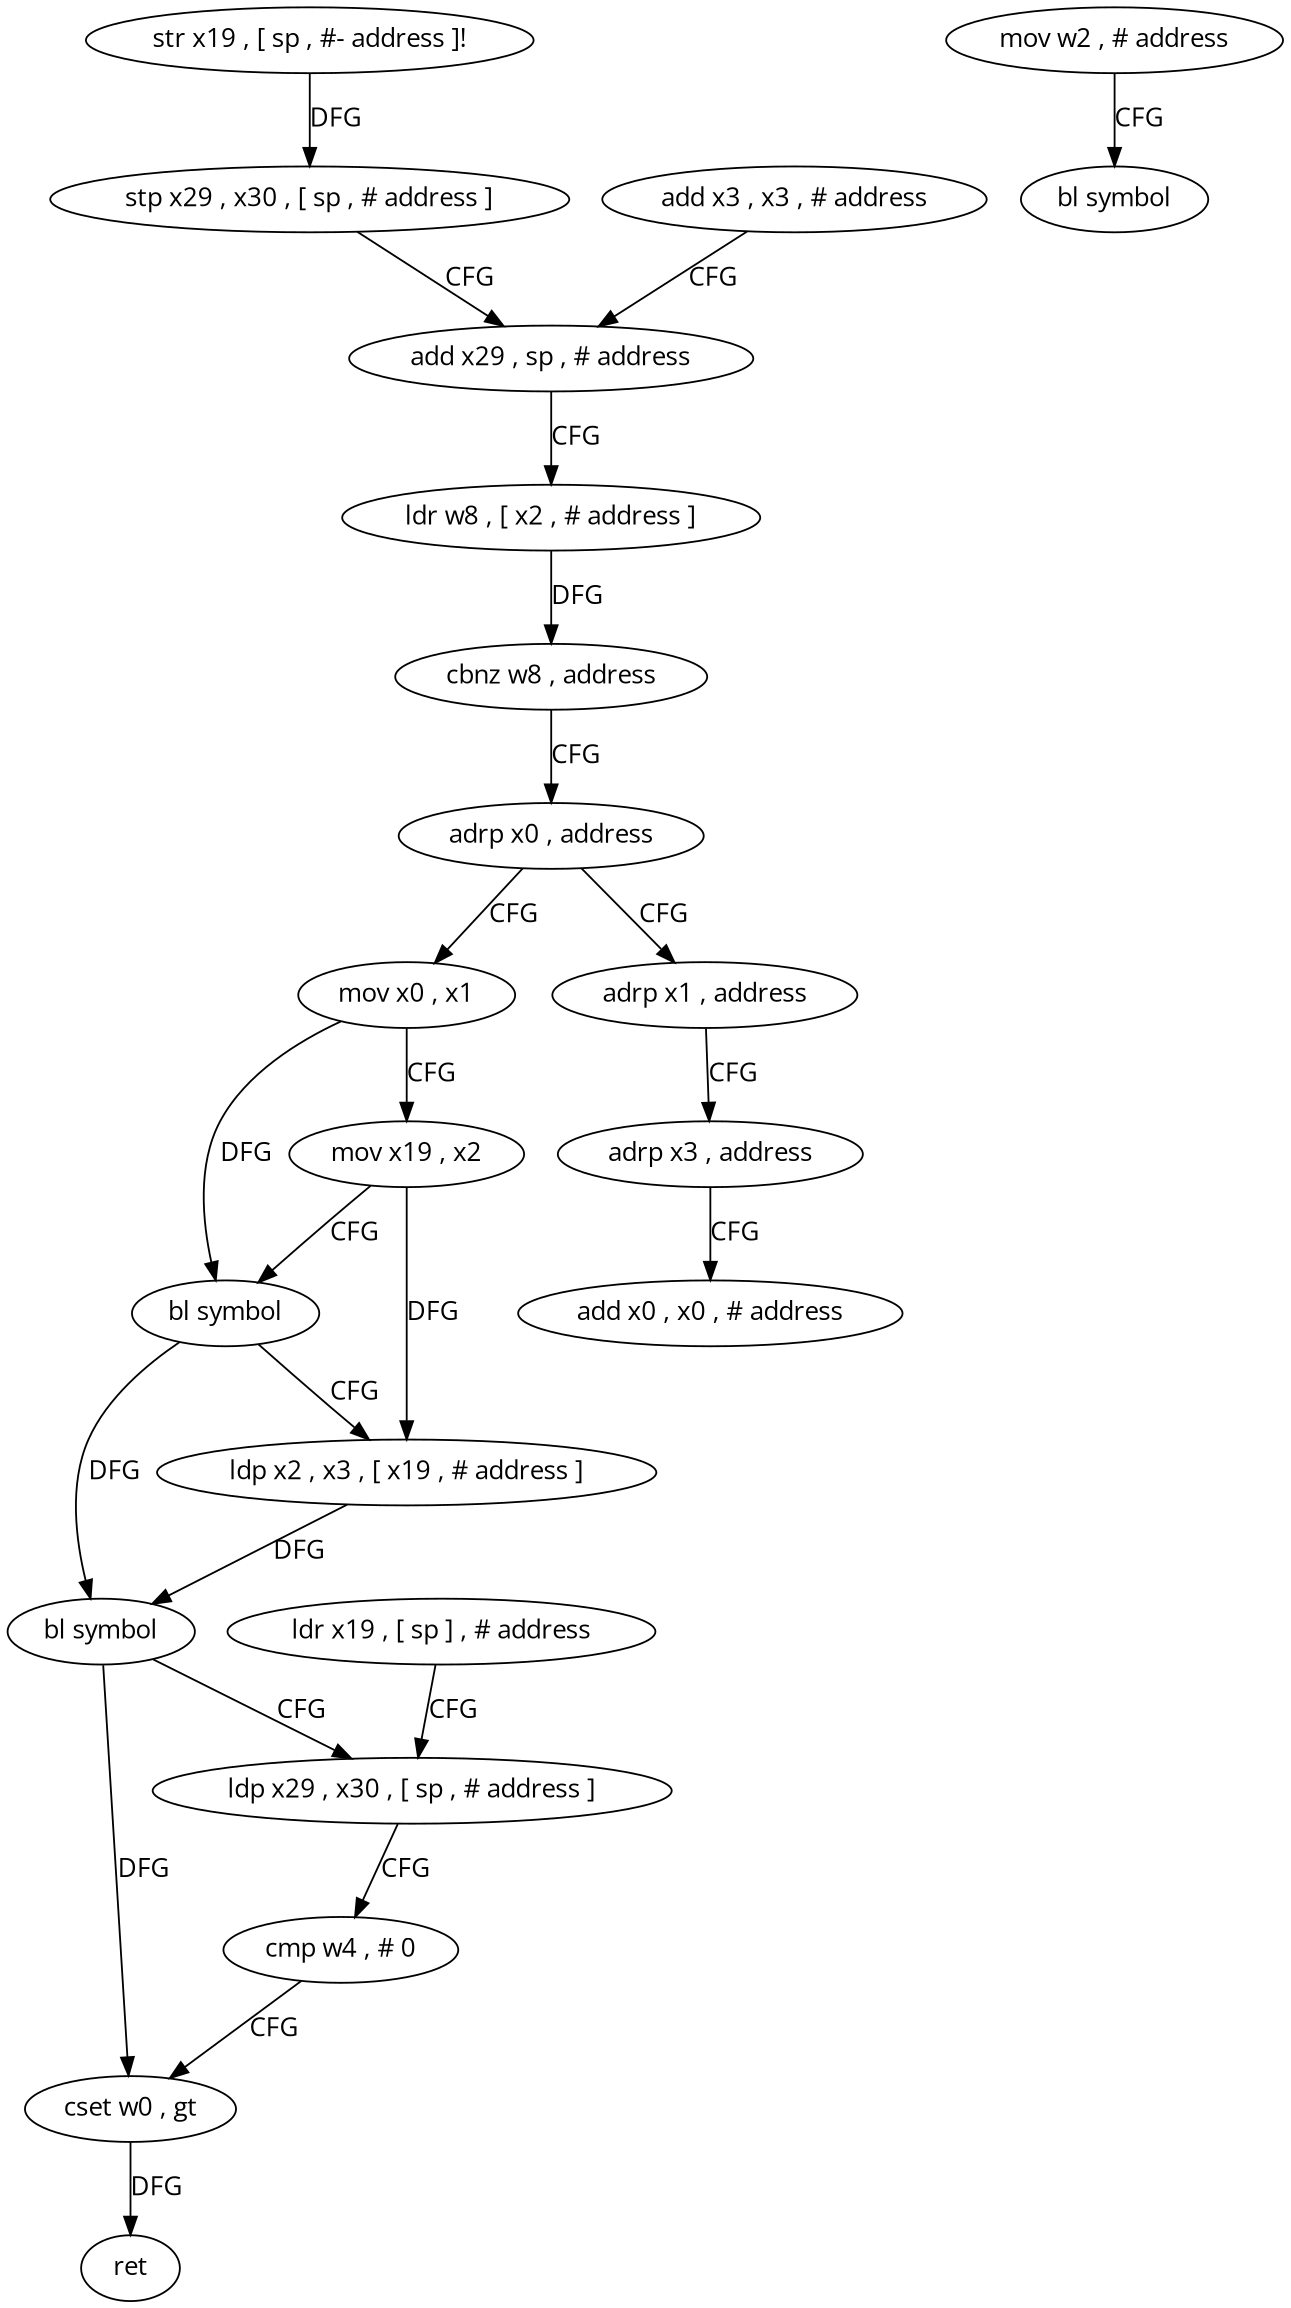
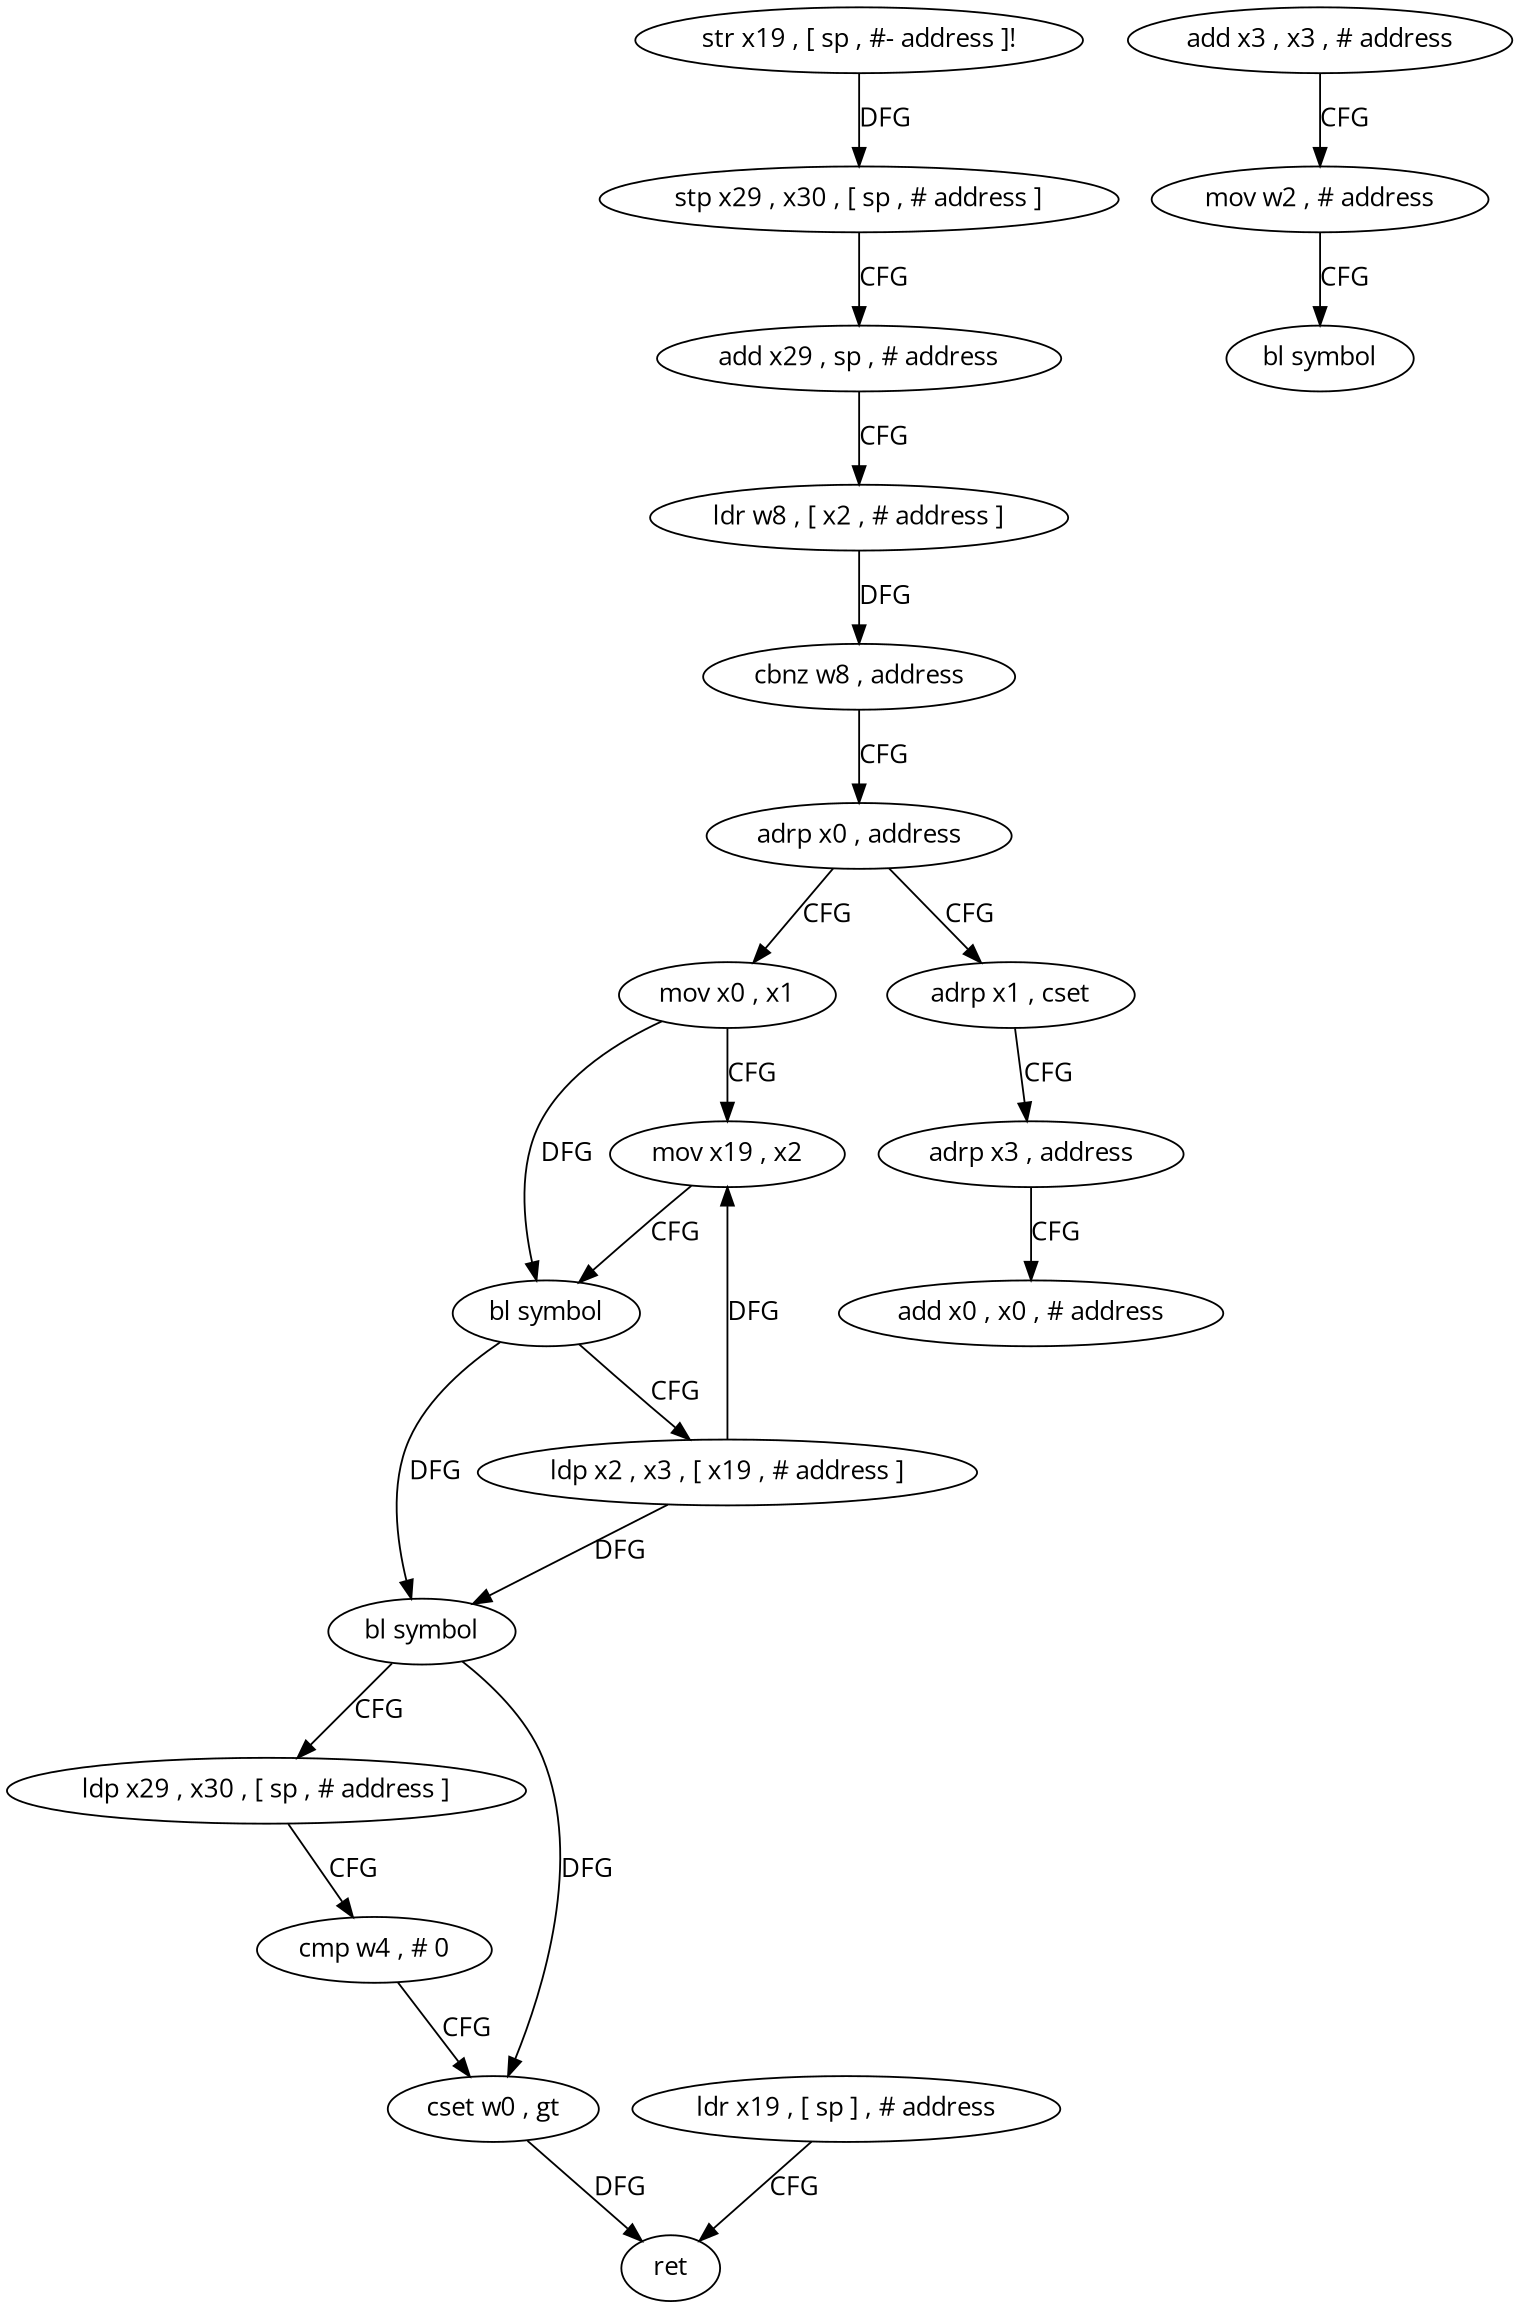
(681, 274) -> (1320, 111)
(705, 995) -> (1011, 995)
(407, 1304) -> (727, 1323)
(429, 1702) -> (763, 2185)
